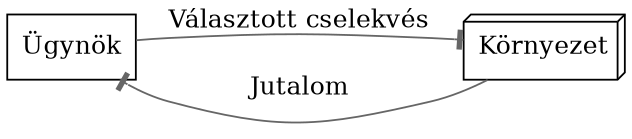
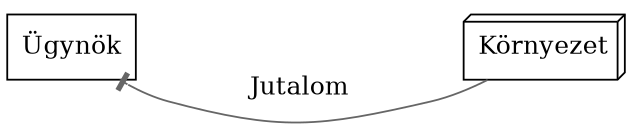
(295, 34) -> none
